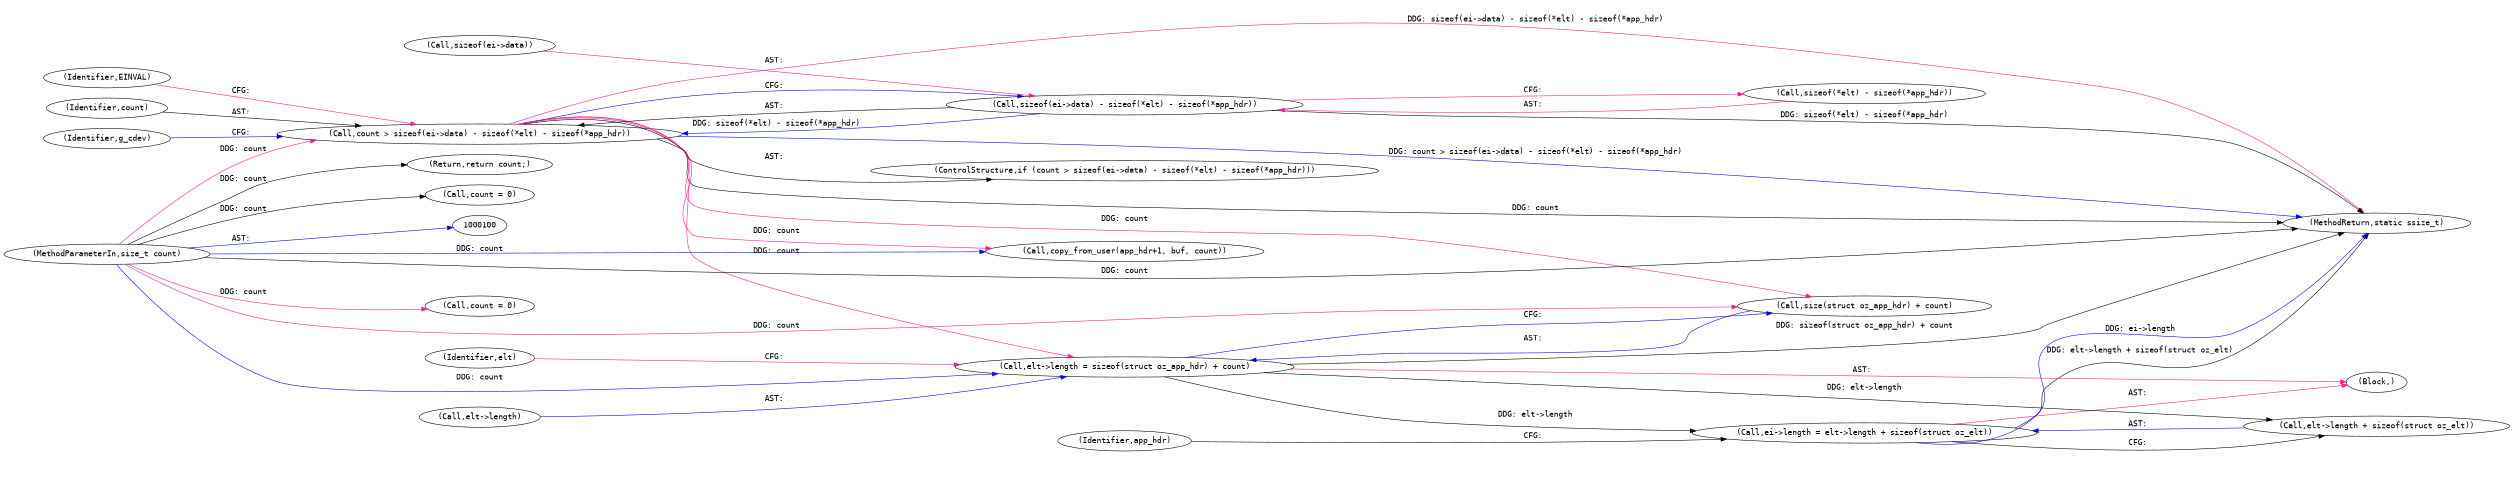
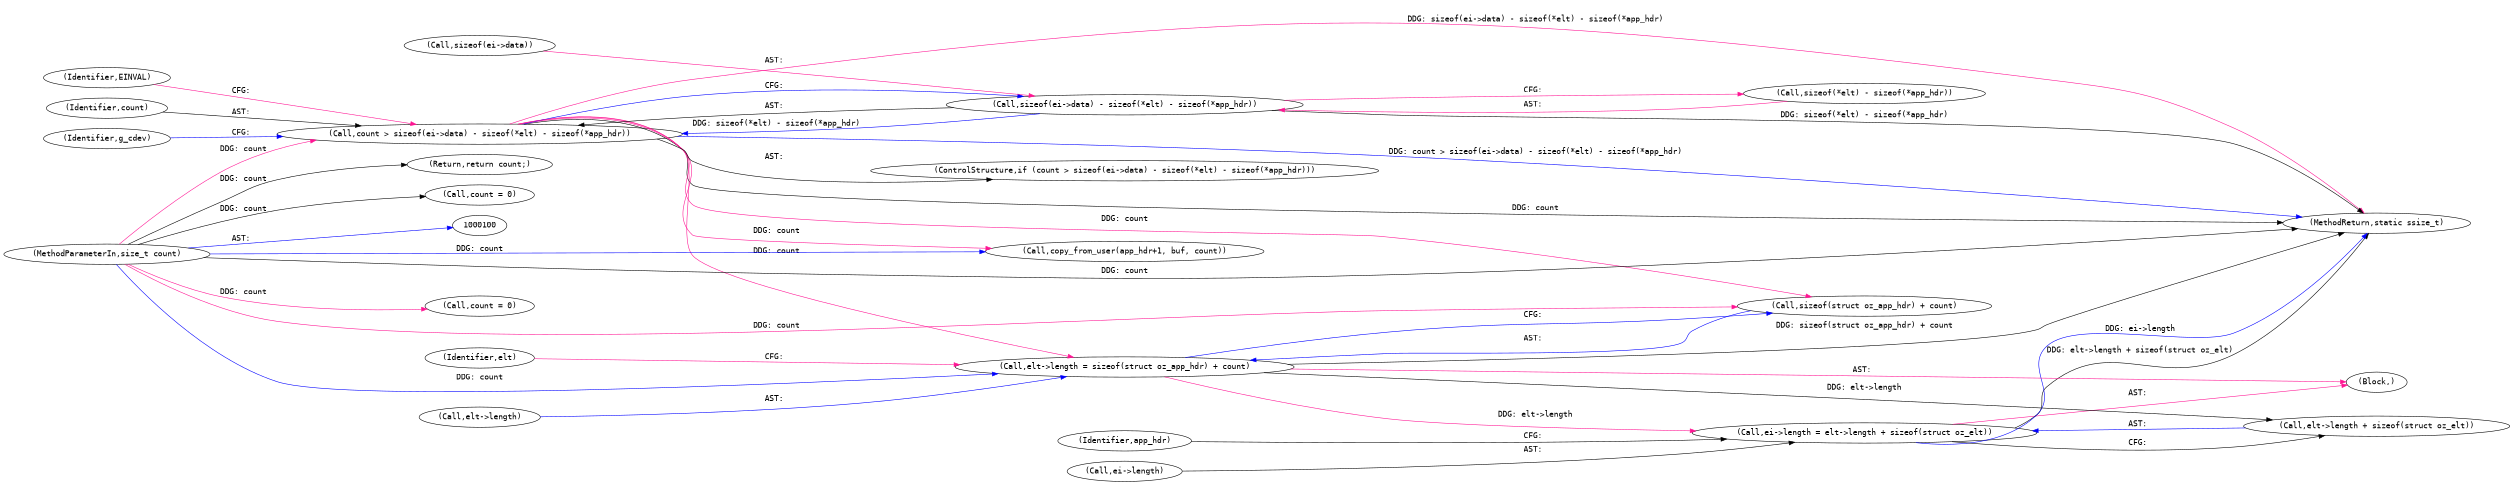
(1864, 306) -> (1864, 306)
(1425, 422) -> (1425, 422)
none -> (1125, 471)
